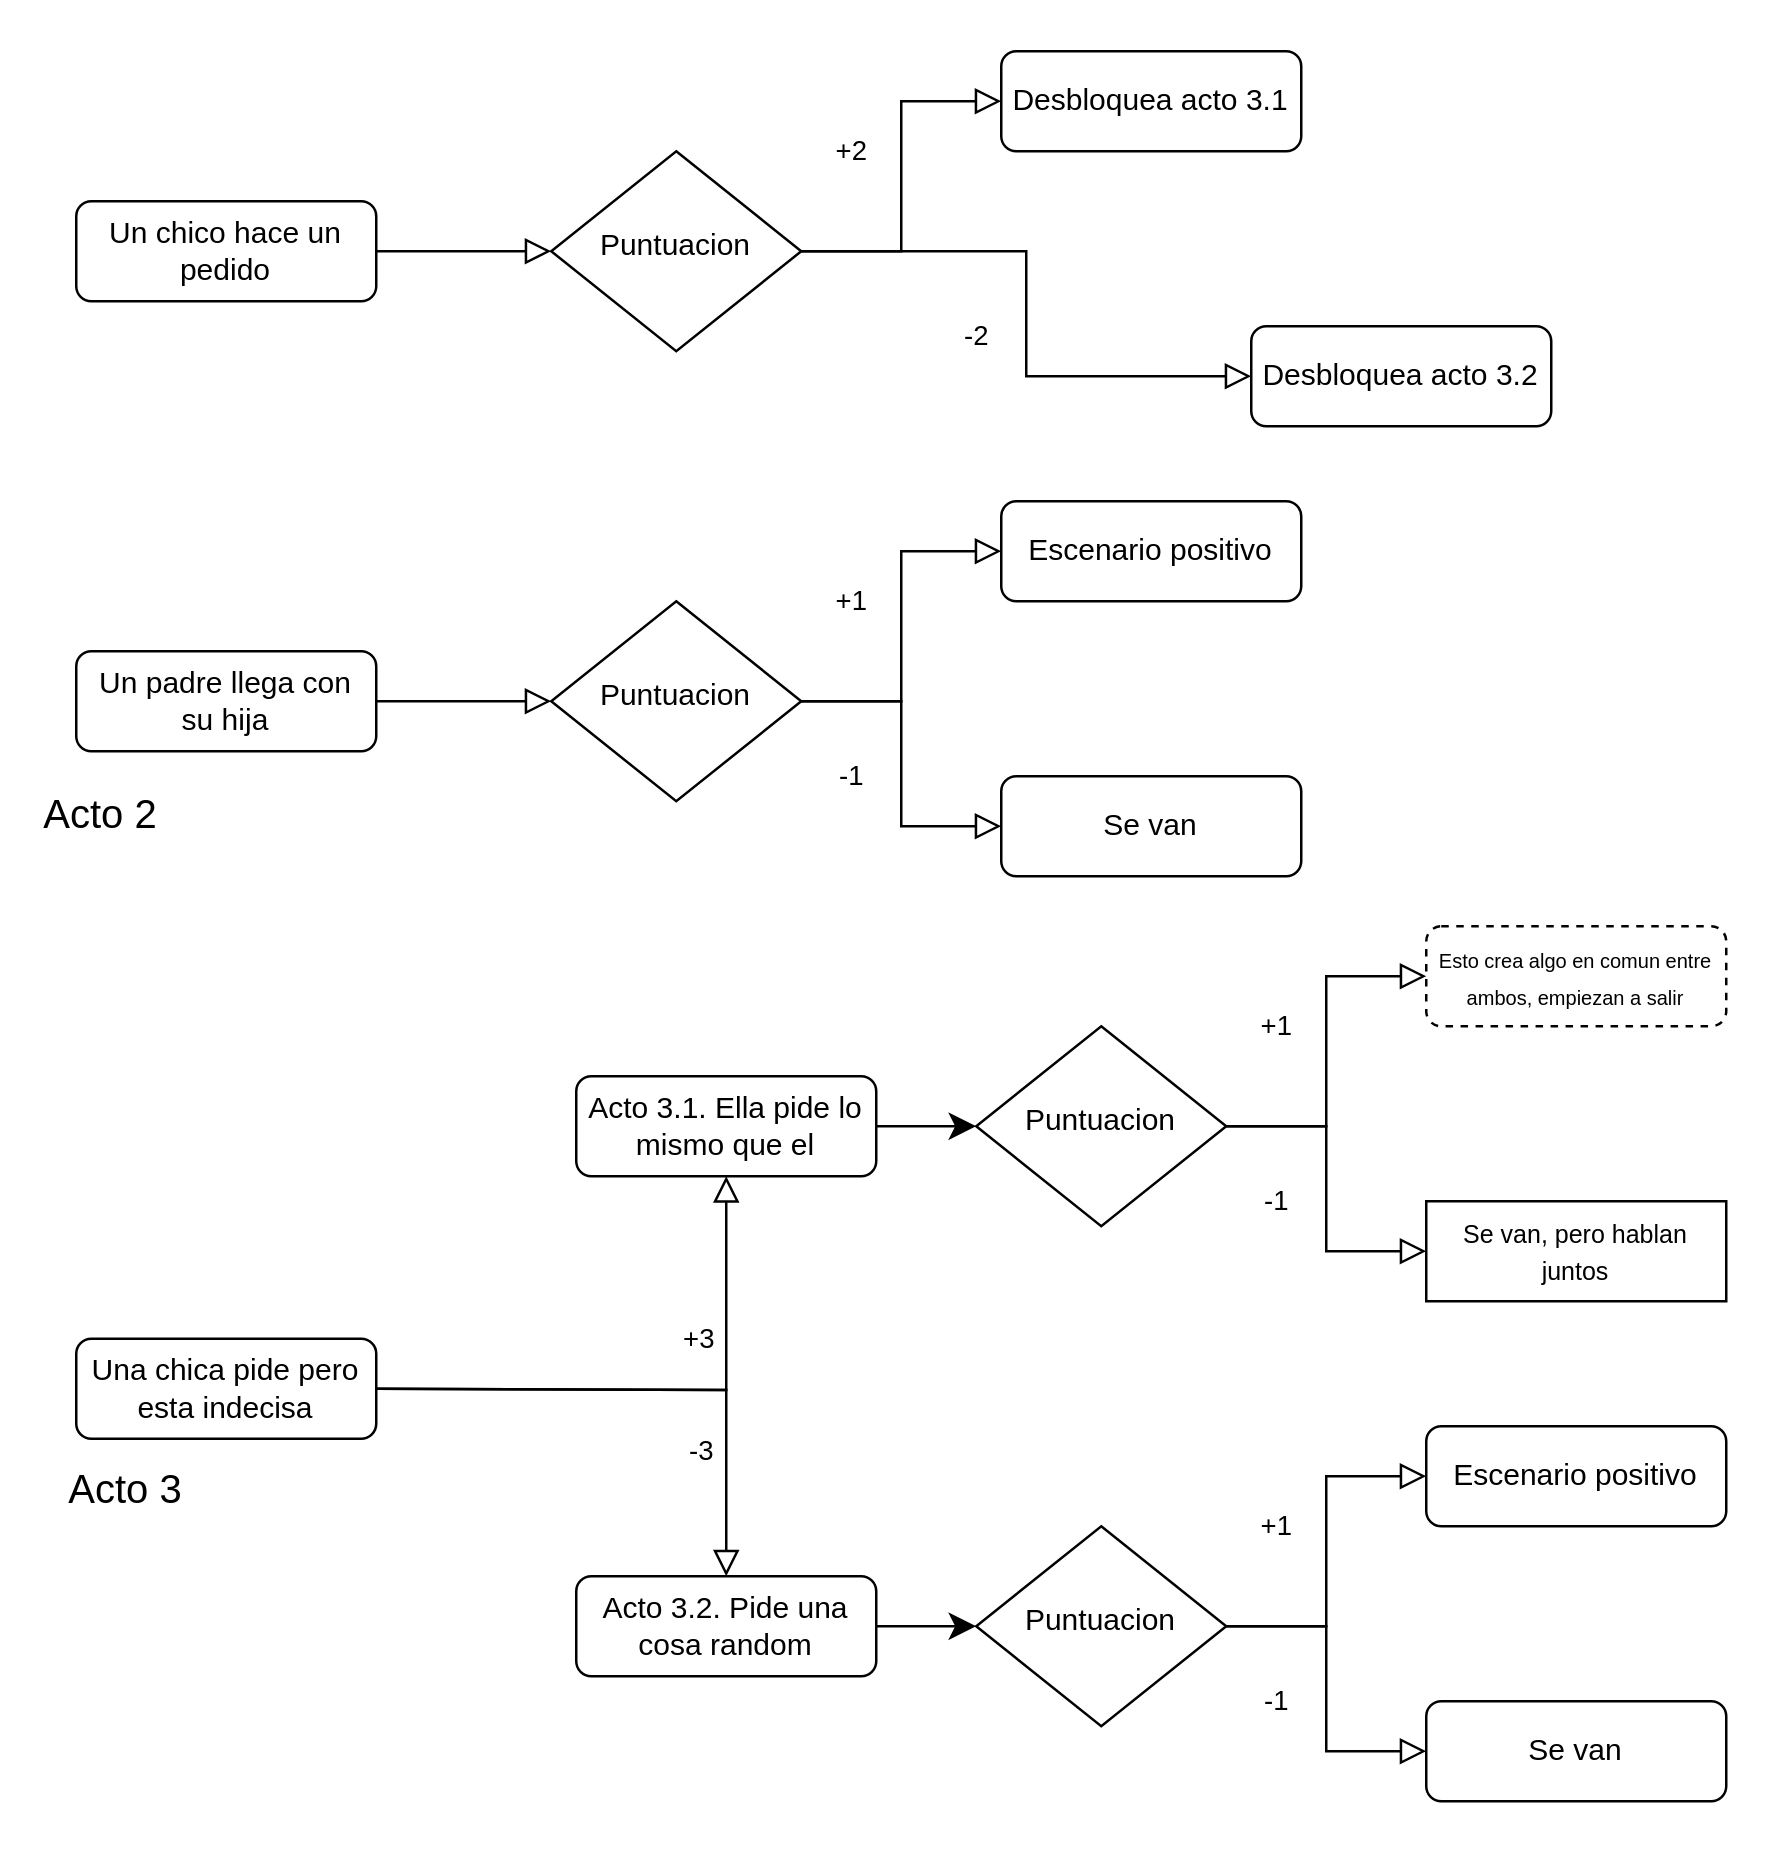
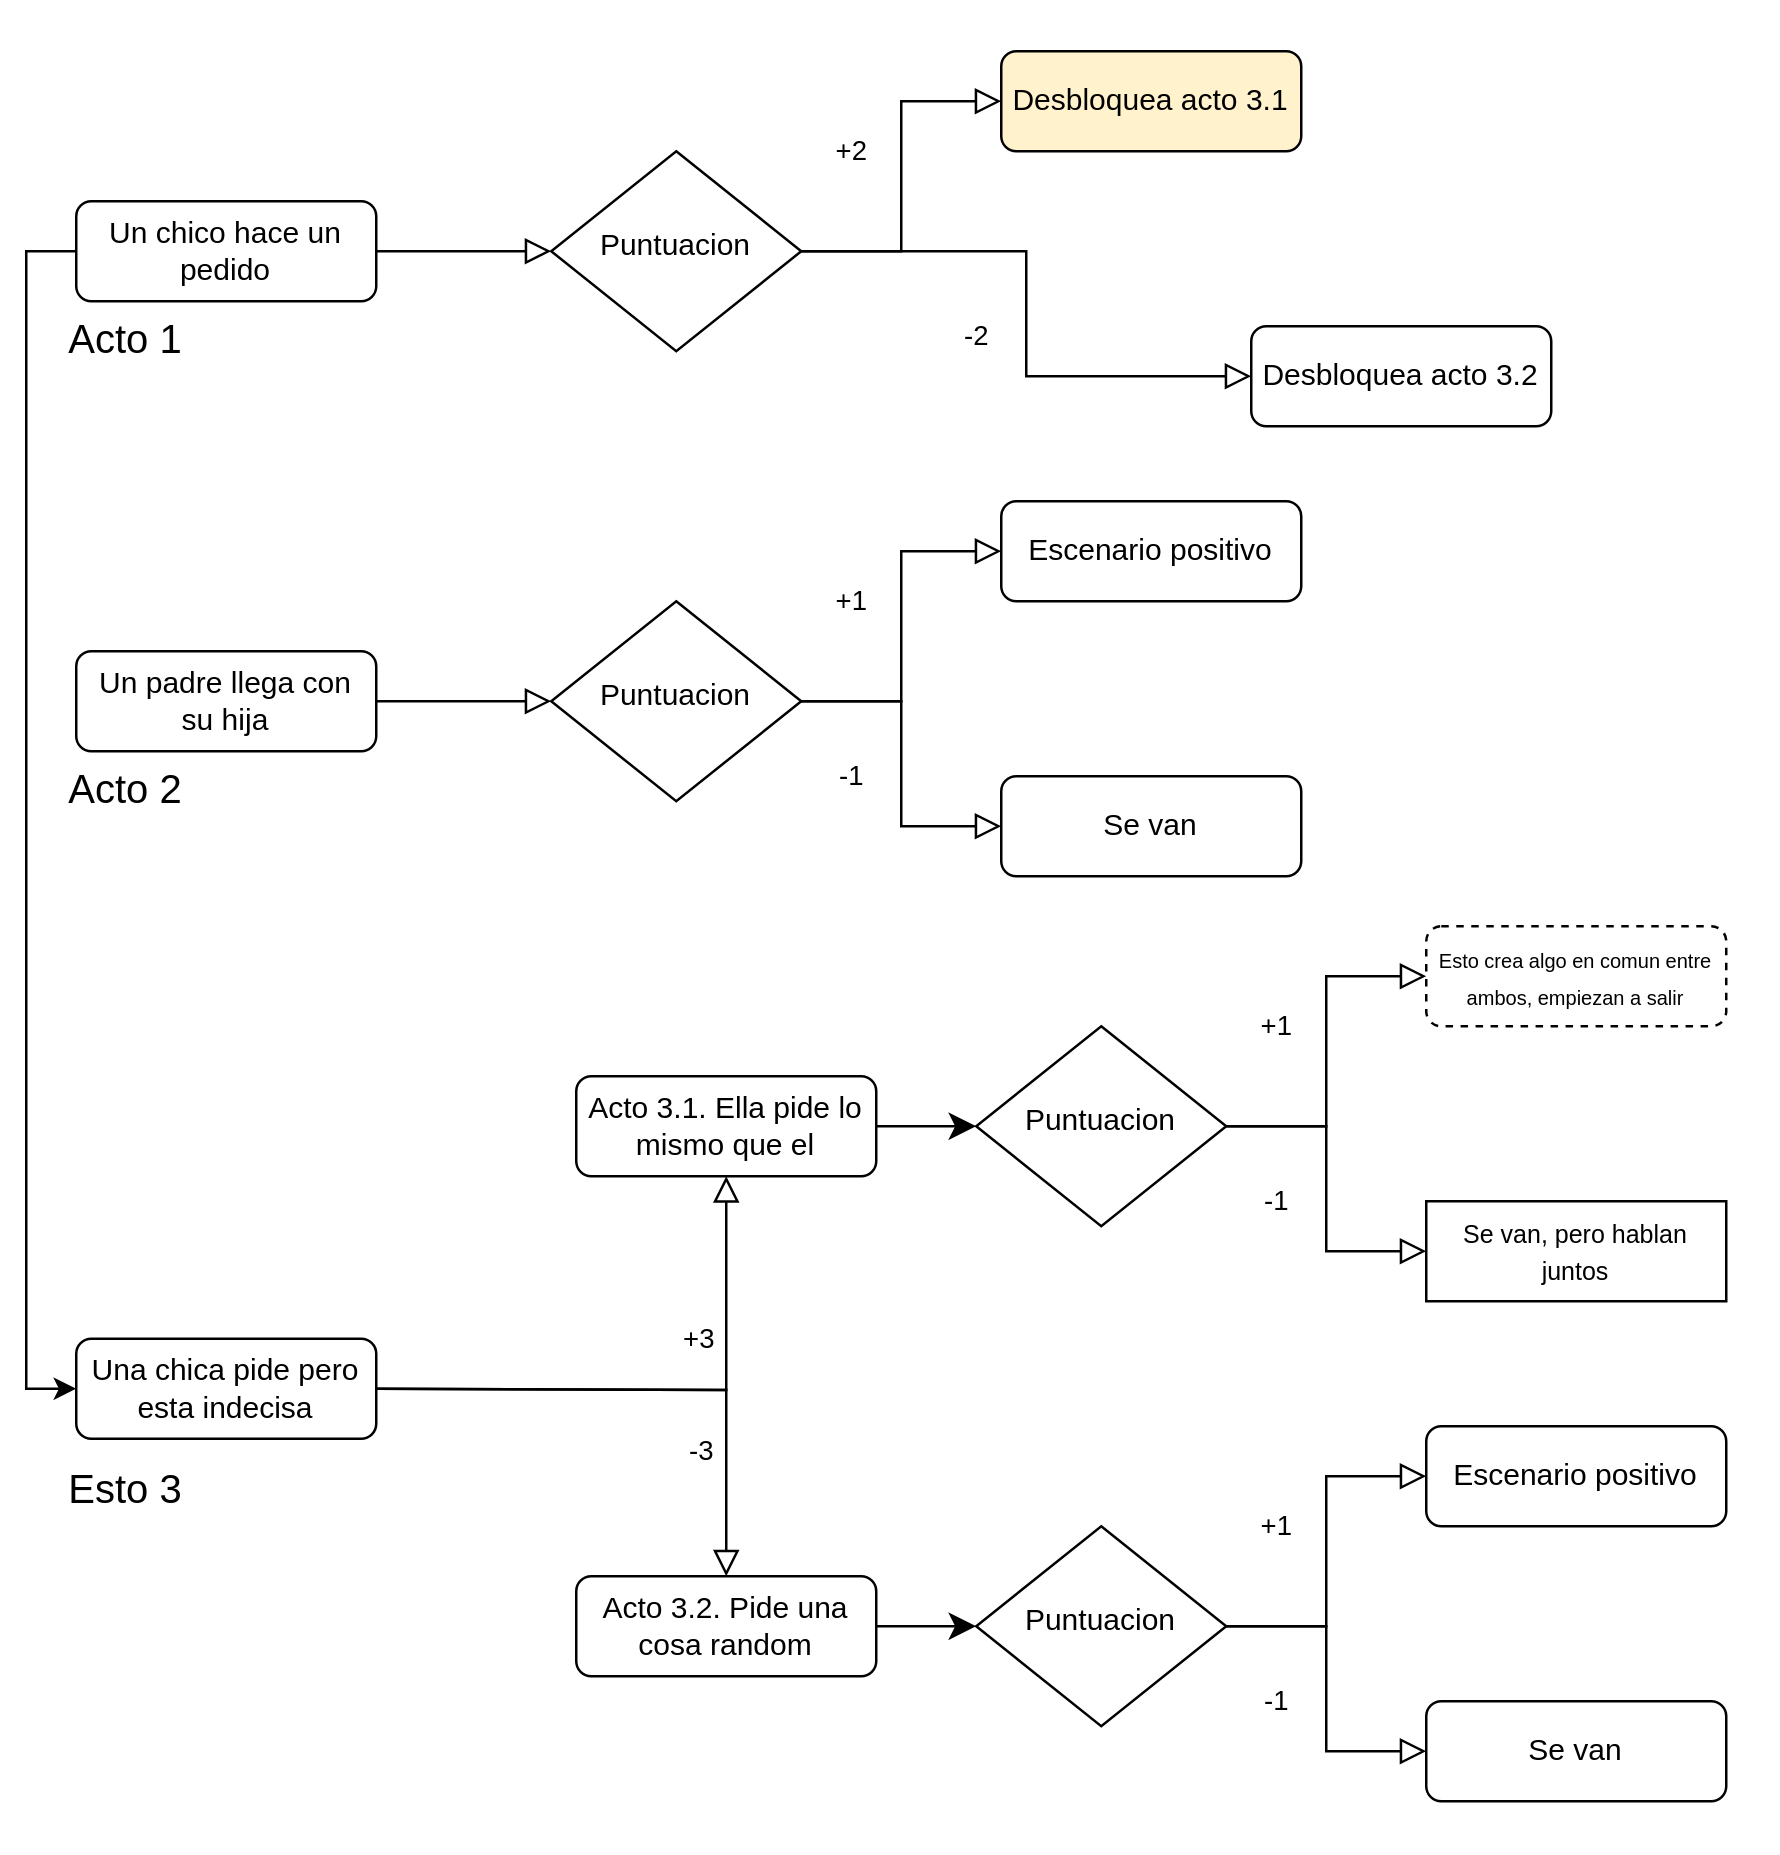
(1151, 101) -> (1151, 101)
none -> (126, 339)
none -> (26, 811)
(101, 814) -> (126, 789)
(126, 1489) -> (126, 1489)
